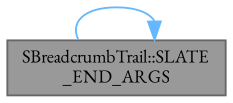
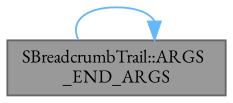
(117, 68) -> (117, 68)
